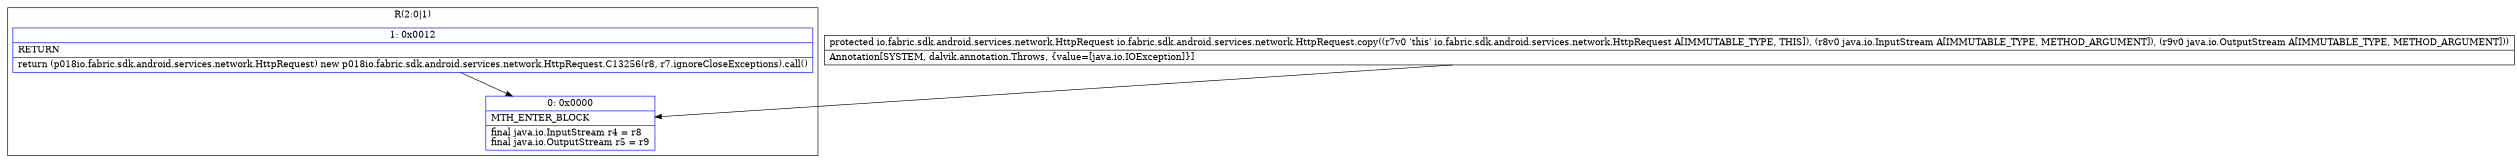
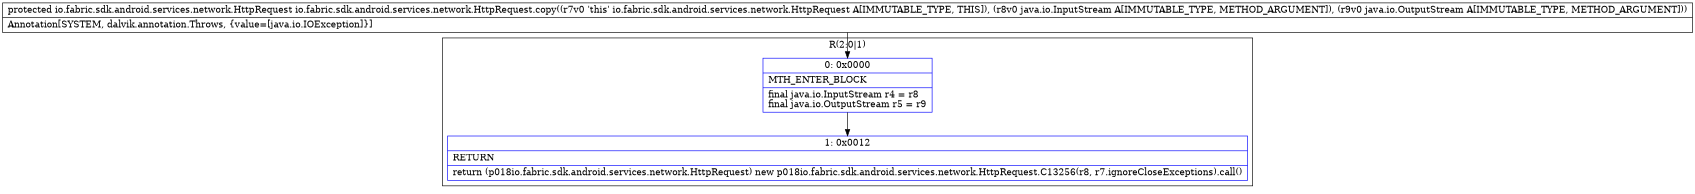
(483, 83) -> (848, 121)
